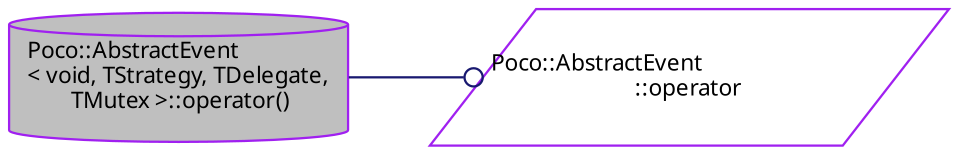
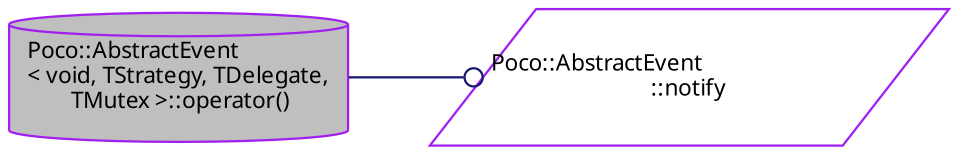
(689, 77) -> (689, 77)
